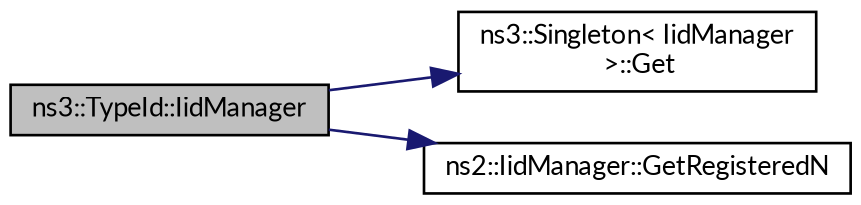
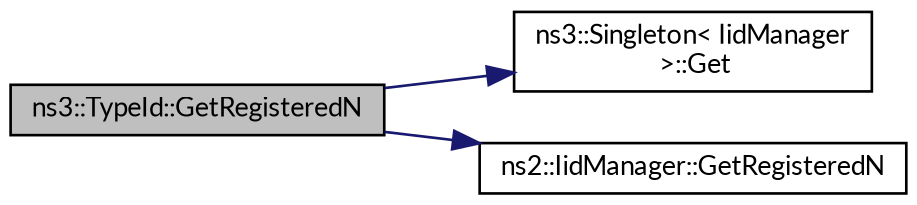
(170, 110) -> (197, 110)
